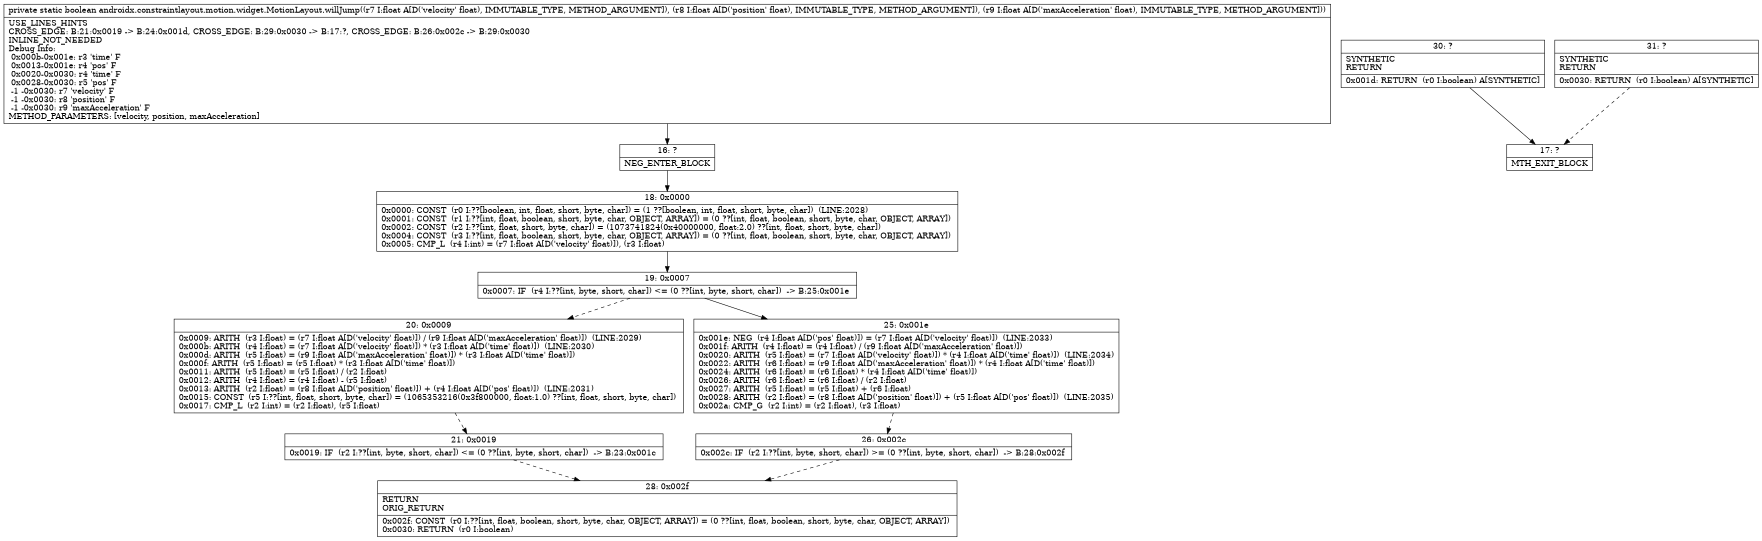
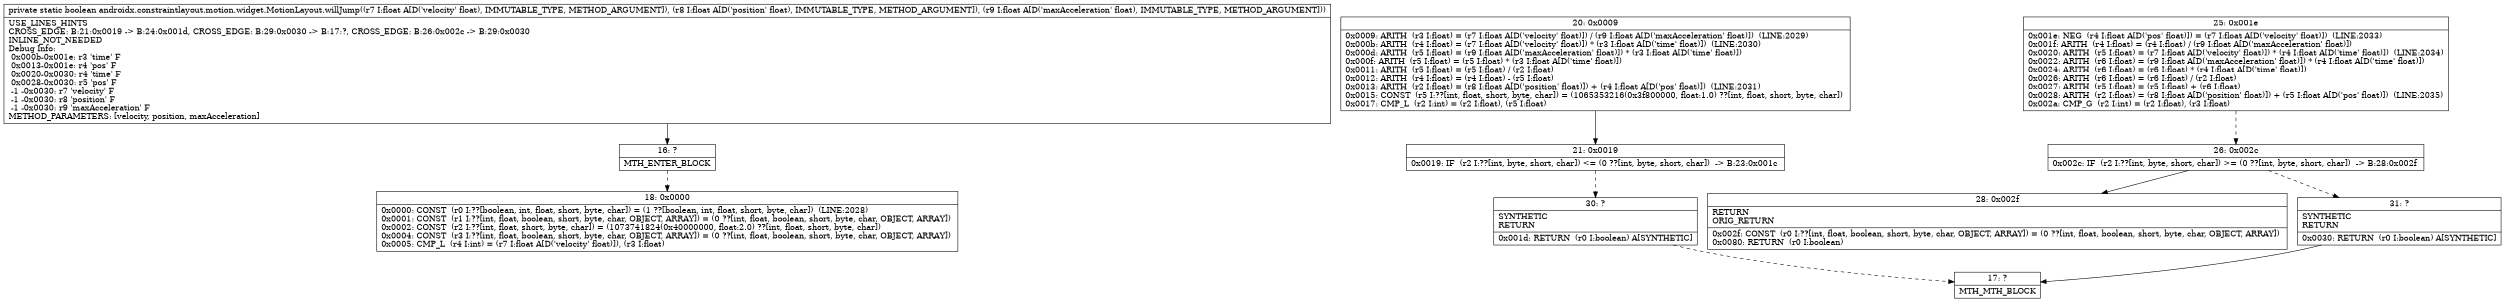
(1500, 114) -> (1810, 268)
(1599, 114) -> (2184, 268)
(667, 164) -> (667, 164)
(1550, 164) -> (1997, 291)
(667, 178) -> (667, 178)
none -> (2301, 183)
(667, 285) -> none
(460, 421) -> (1595, 125)
(544, 469) -> (1595, 181)
(805, 470) -> (2148, 181)
(449, 530) -> (1779, 243)
